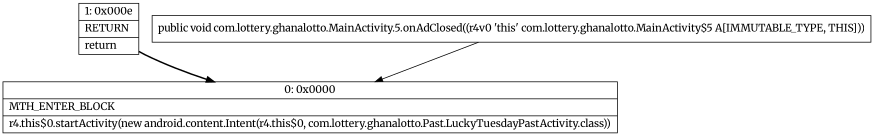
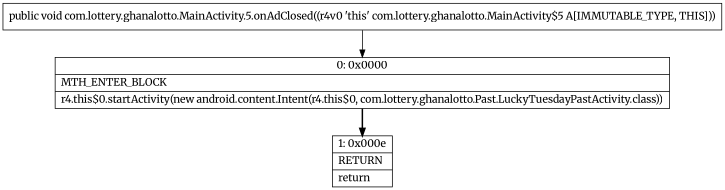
(172, 67) -> (362, 118)
